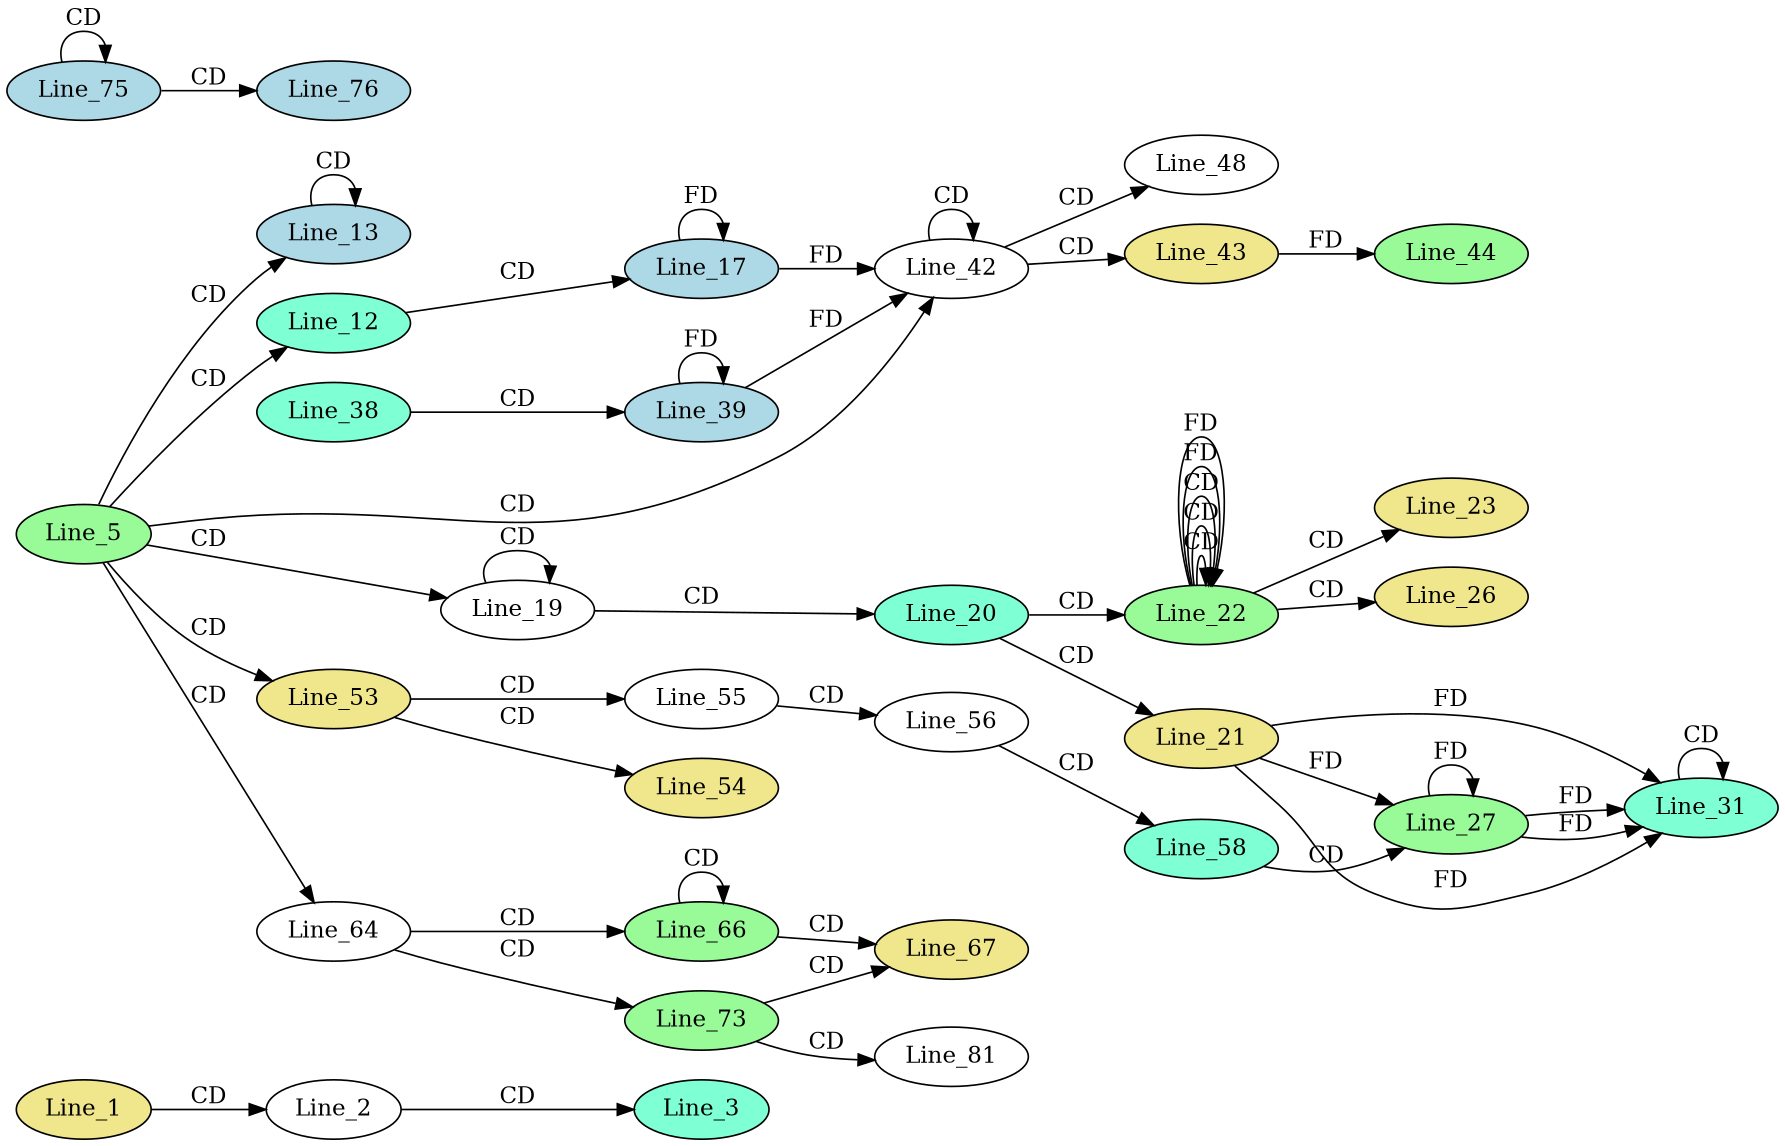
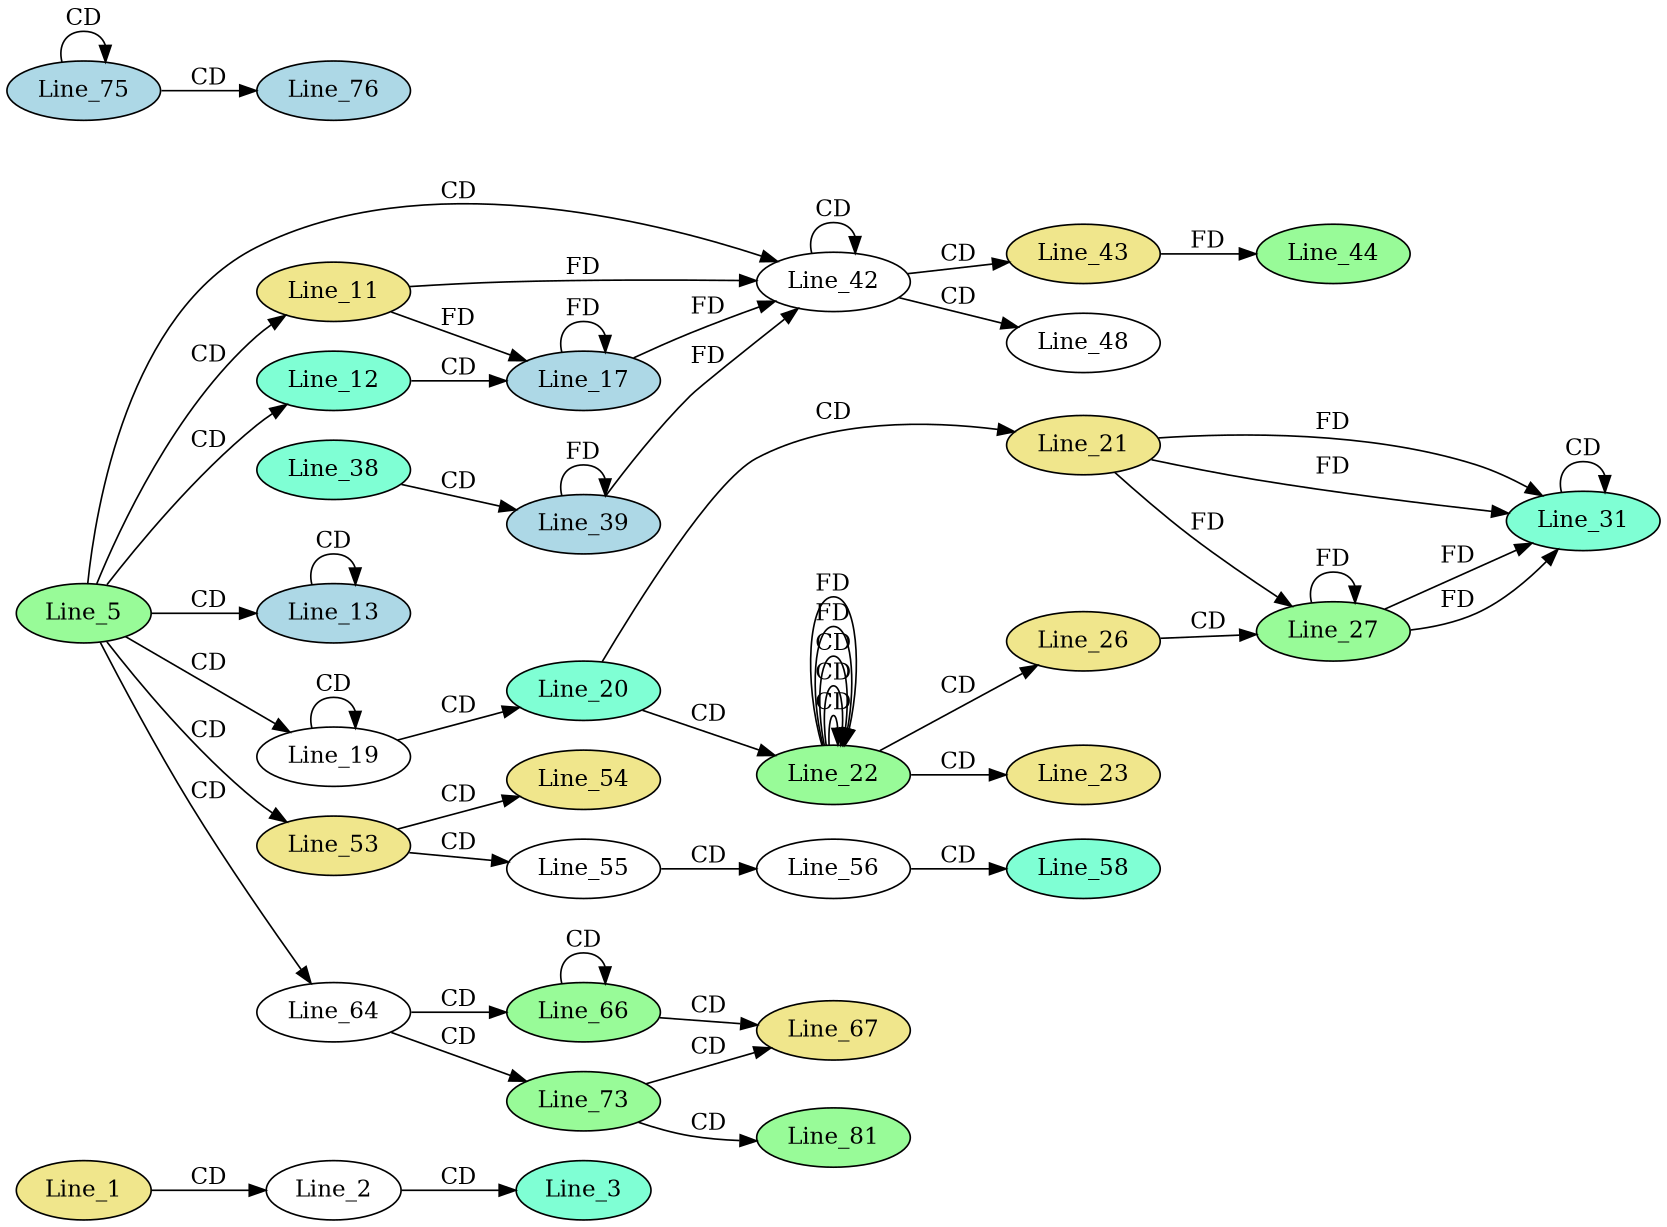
none -> (334, 292)
(1321, 872) -> (1200, 637)
(952, 1057) -> (833, 1138)
